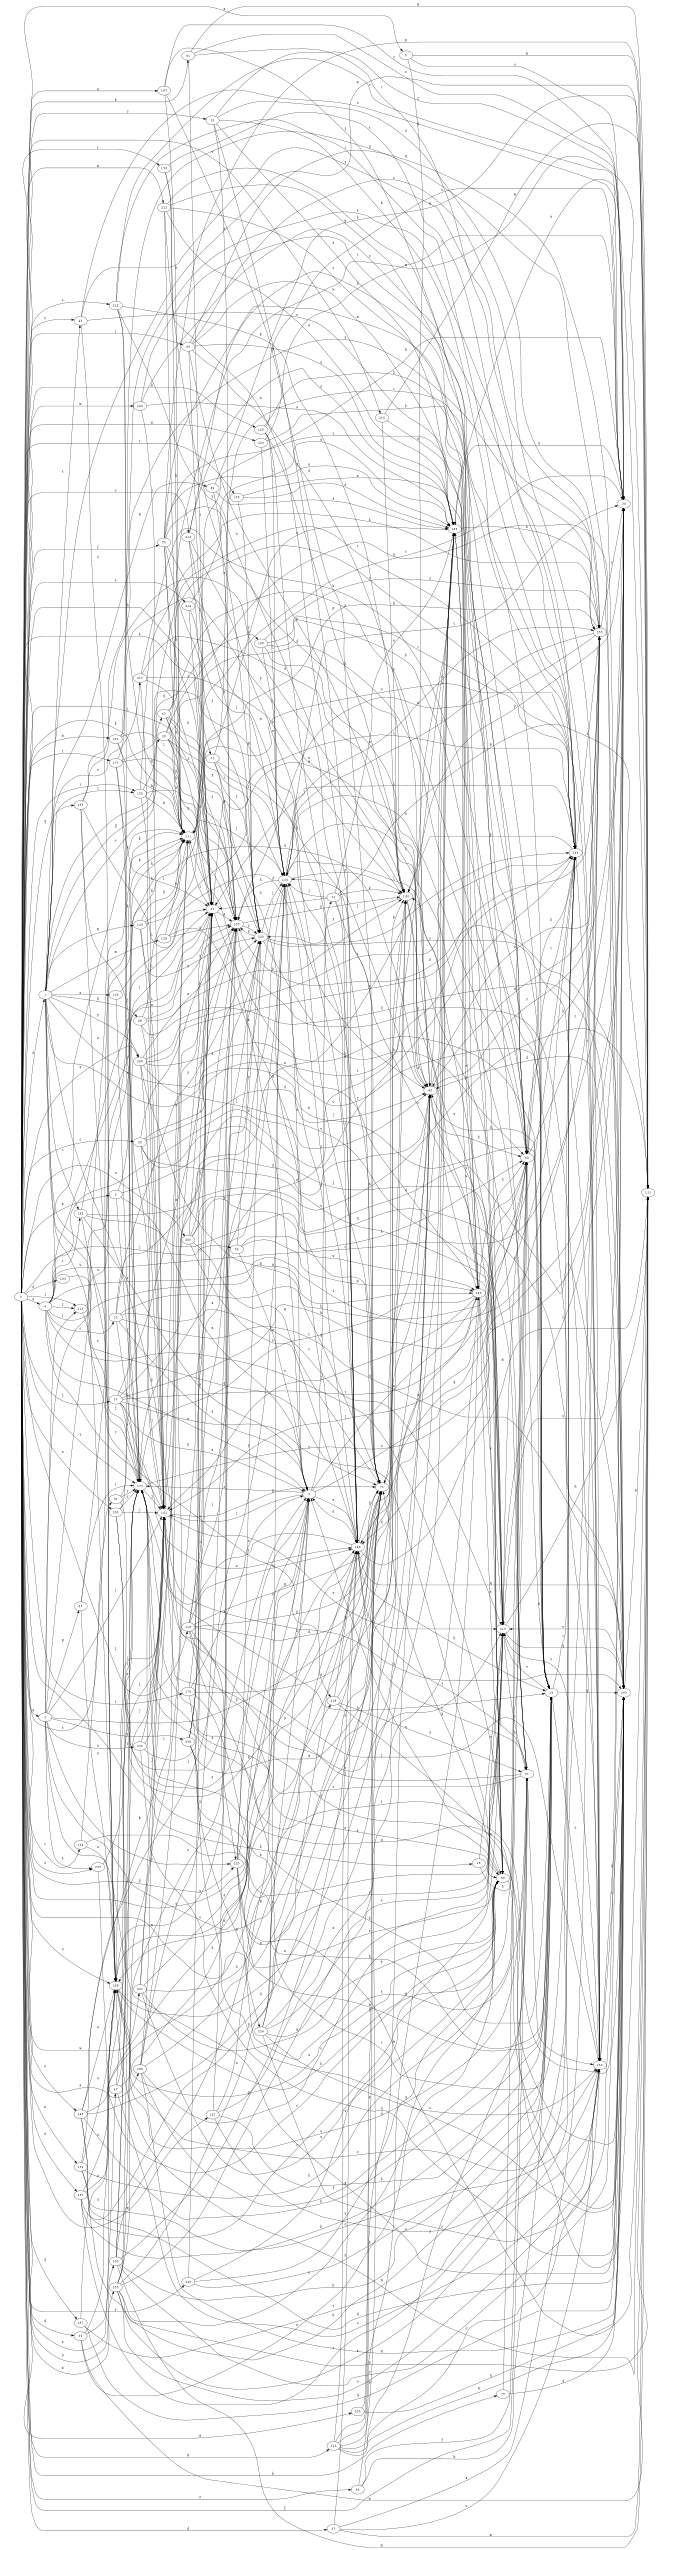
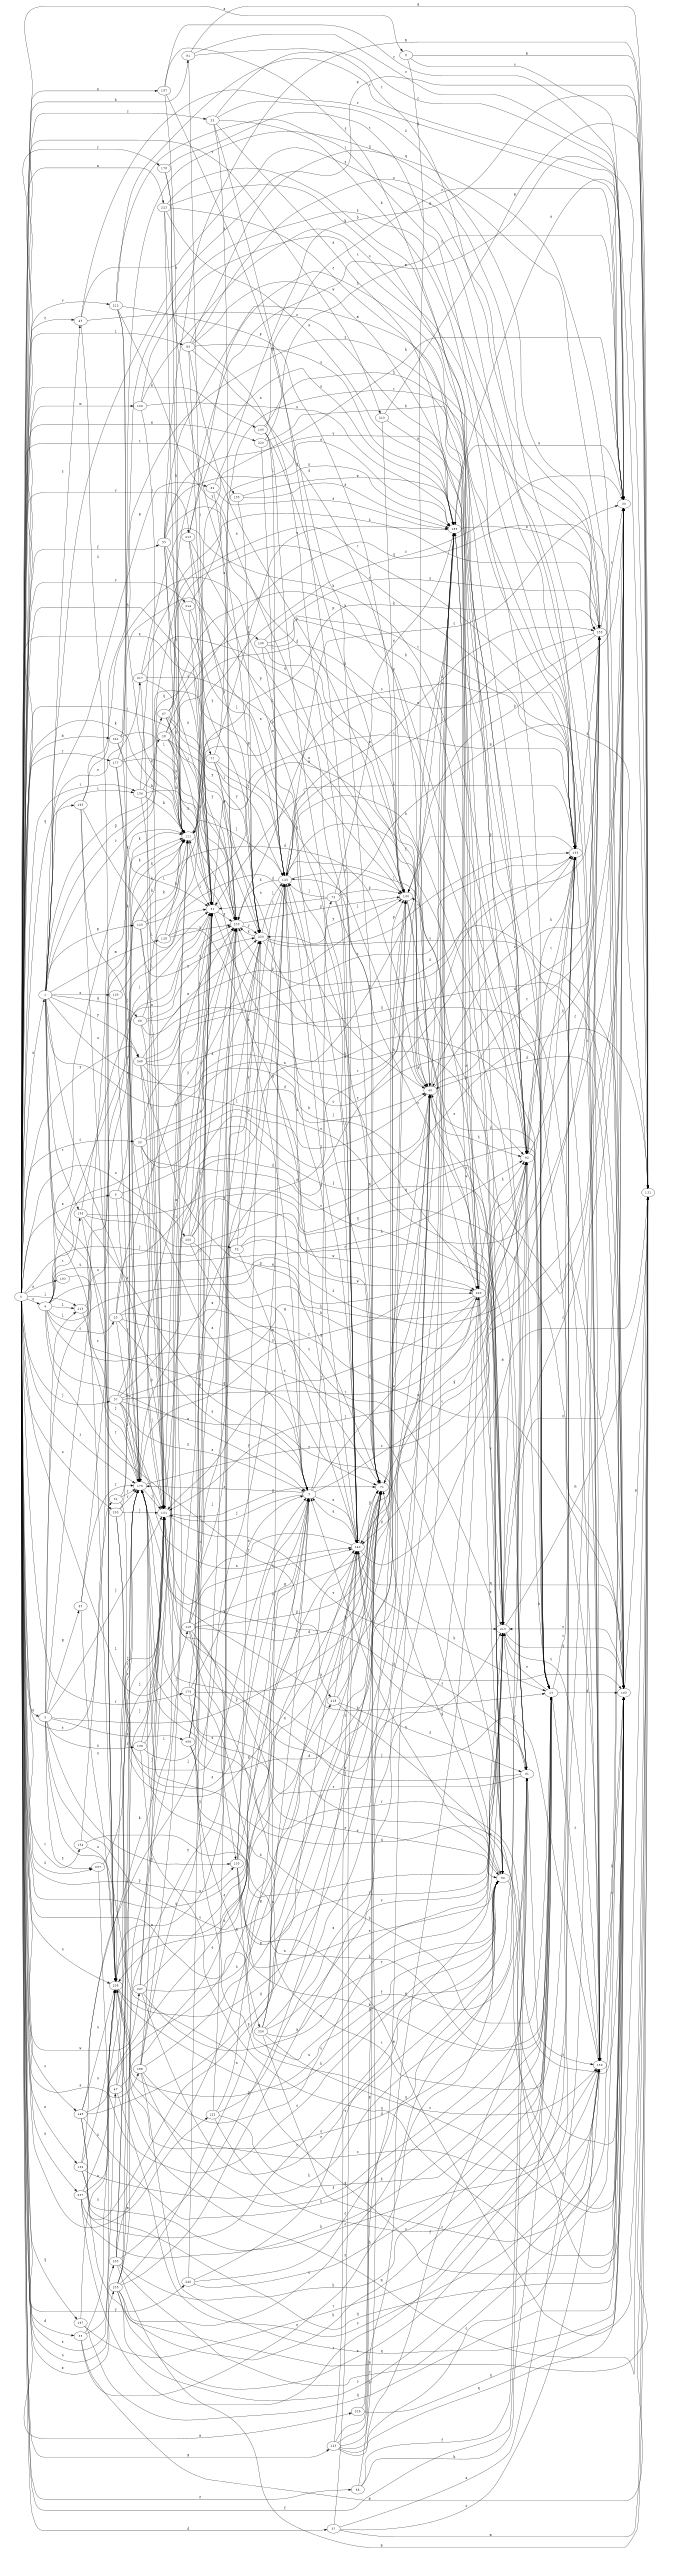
(479, 1863) -> none
(503, 2394) -> none
